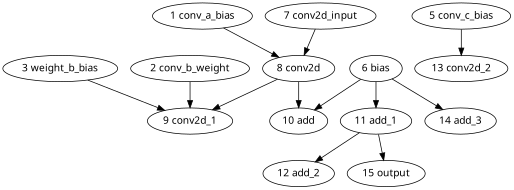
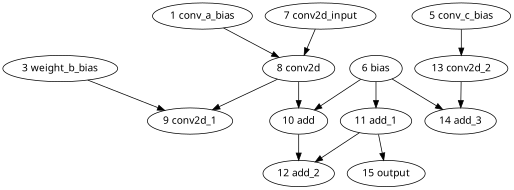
(190, 69) -> none
none -> (461, 91)
none -> (299, 144)
